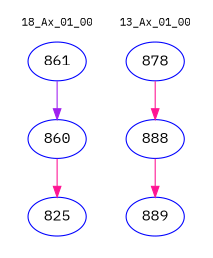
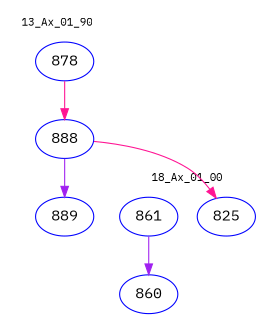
(156, 23) -> (58, 23)
(57, 173) -> (157, 154)
(155, 173) -> (65, 173)
